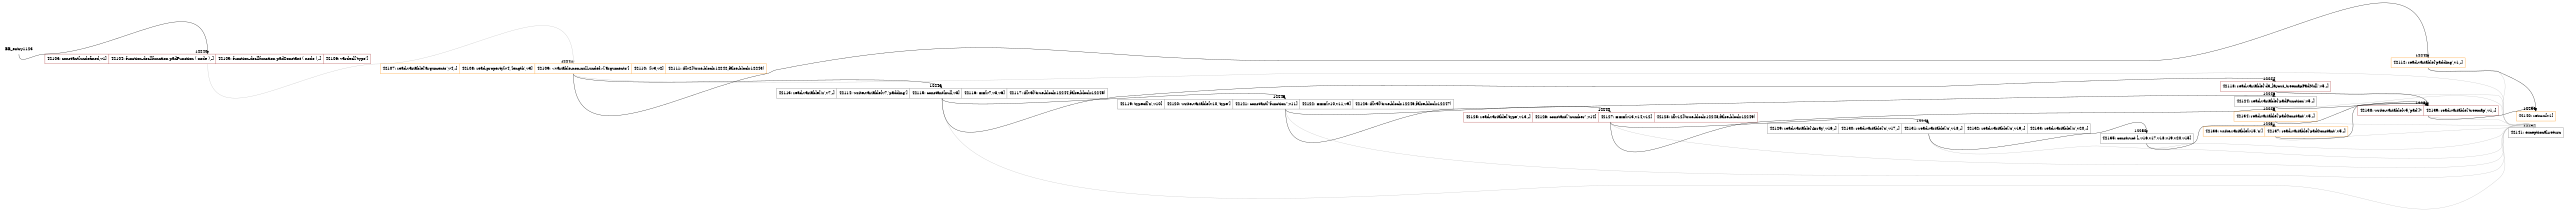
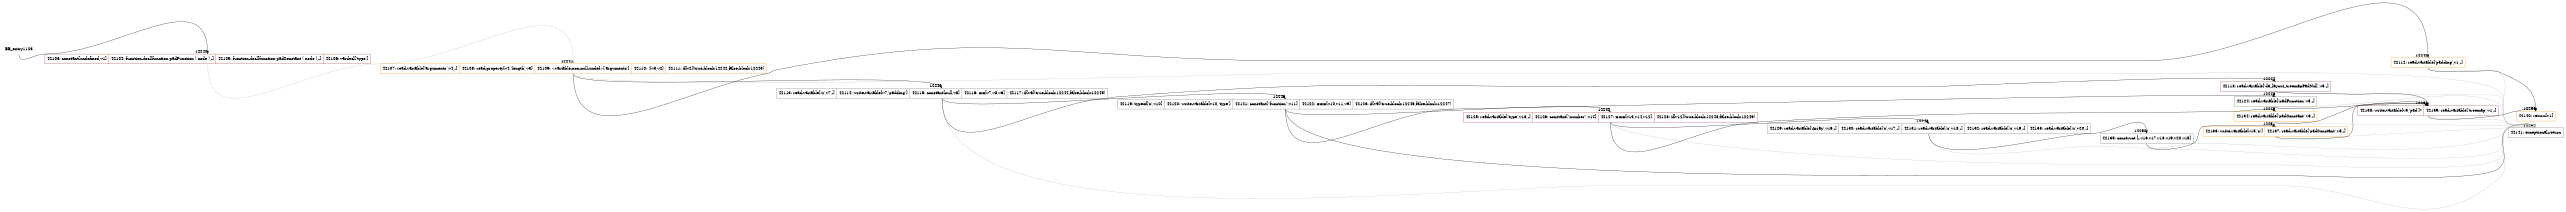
(1922, 175) -> (1922, 175)
